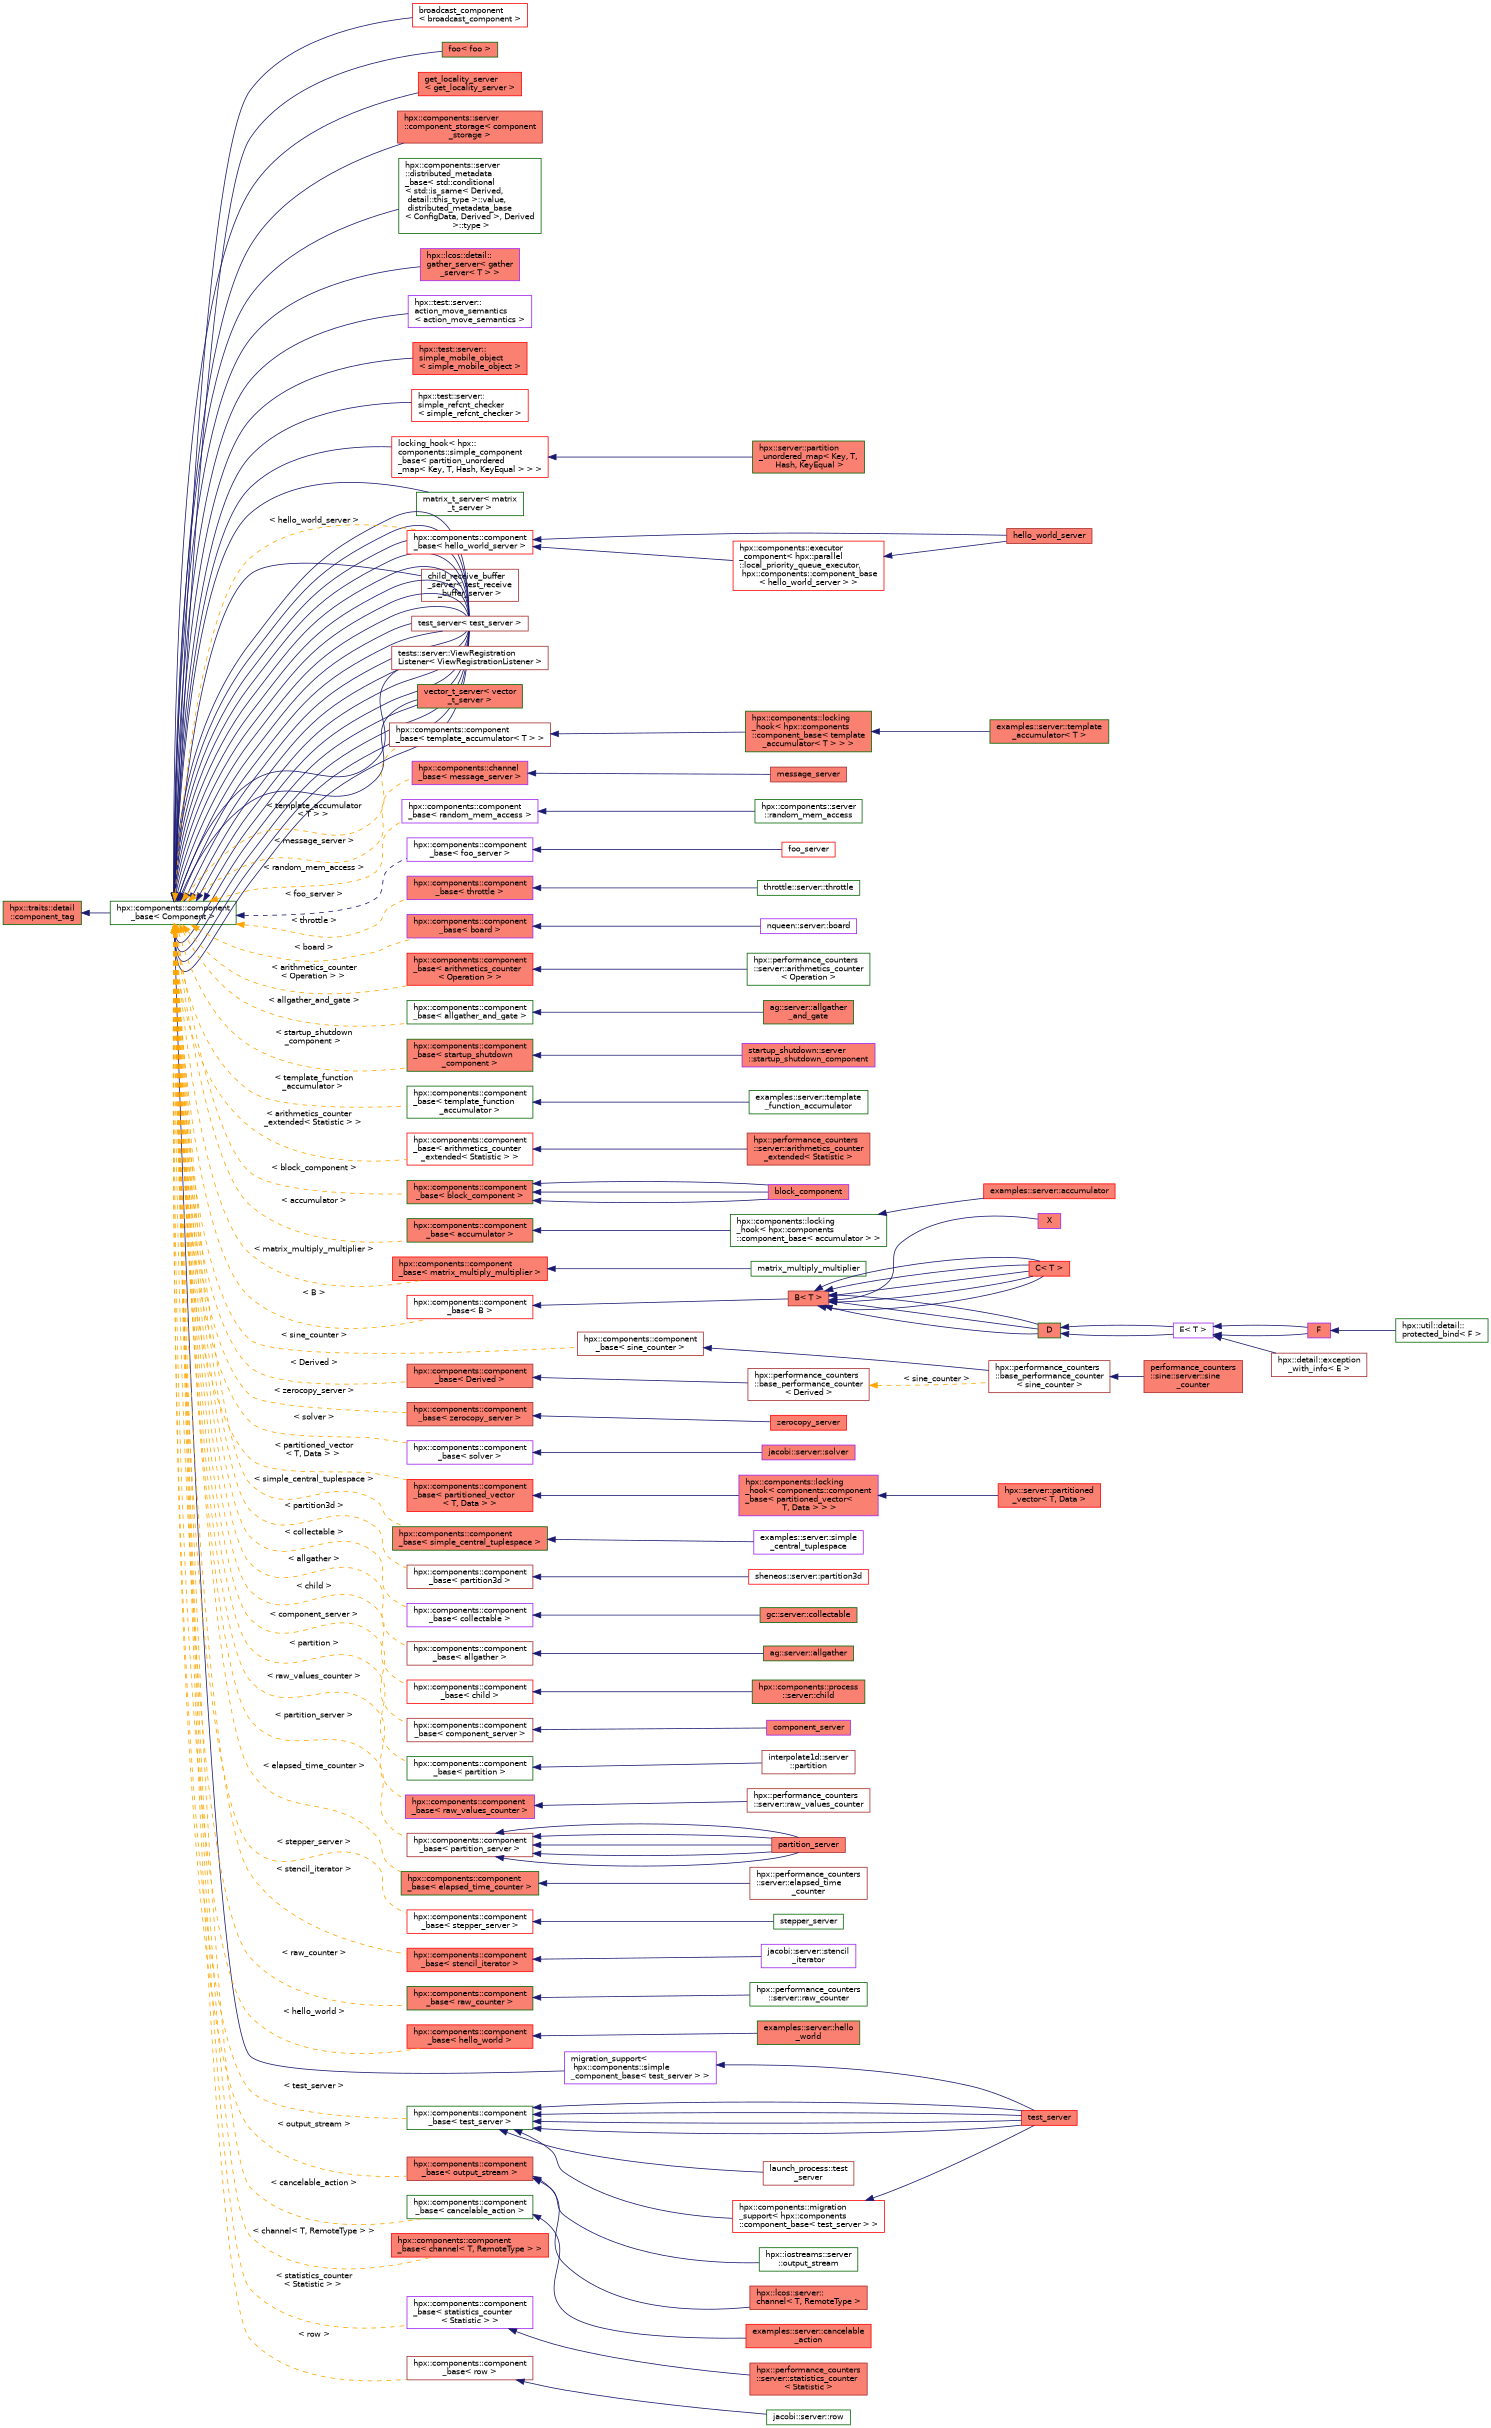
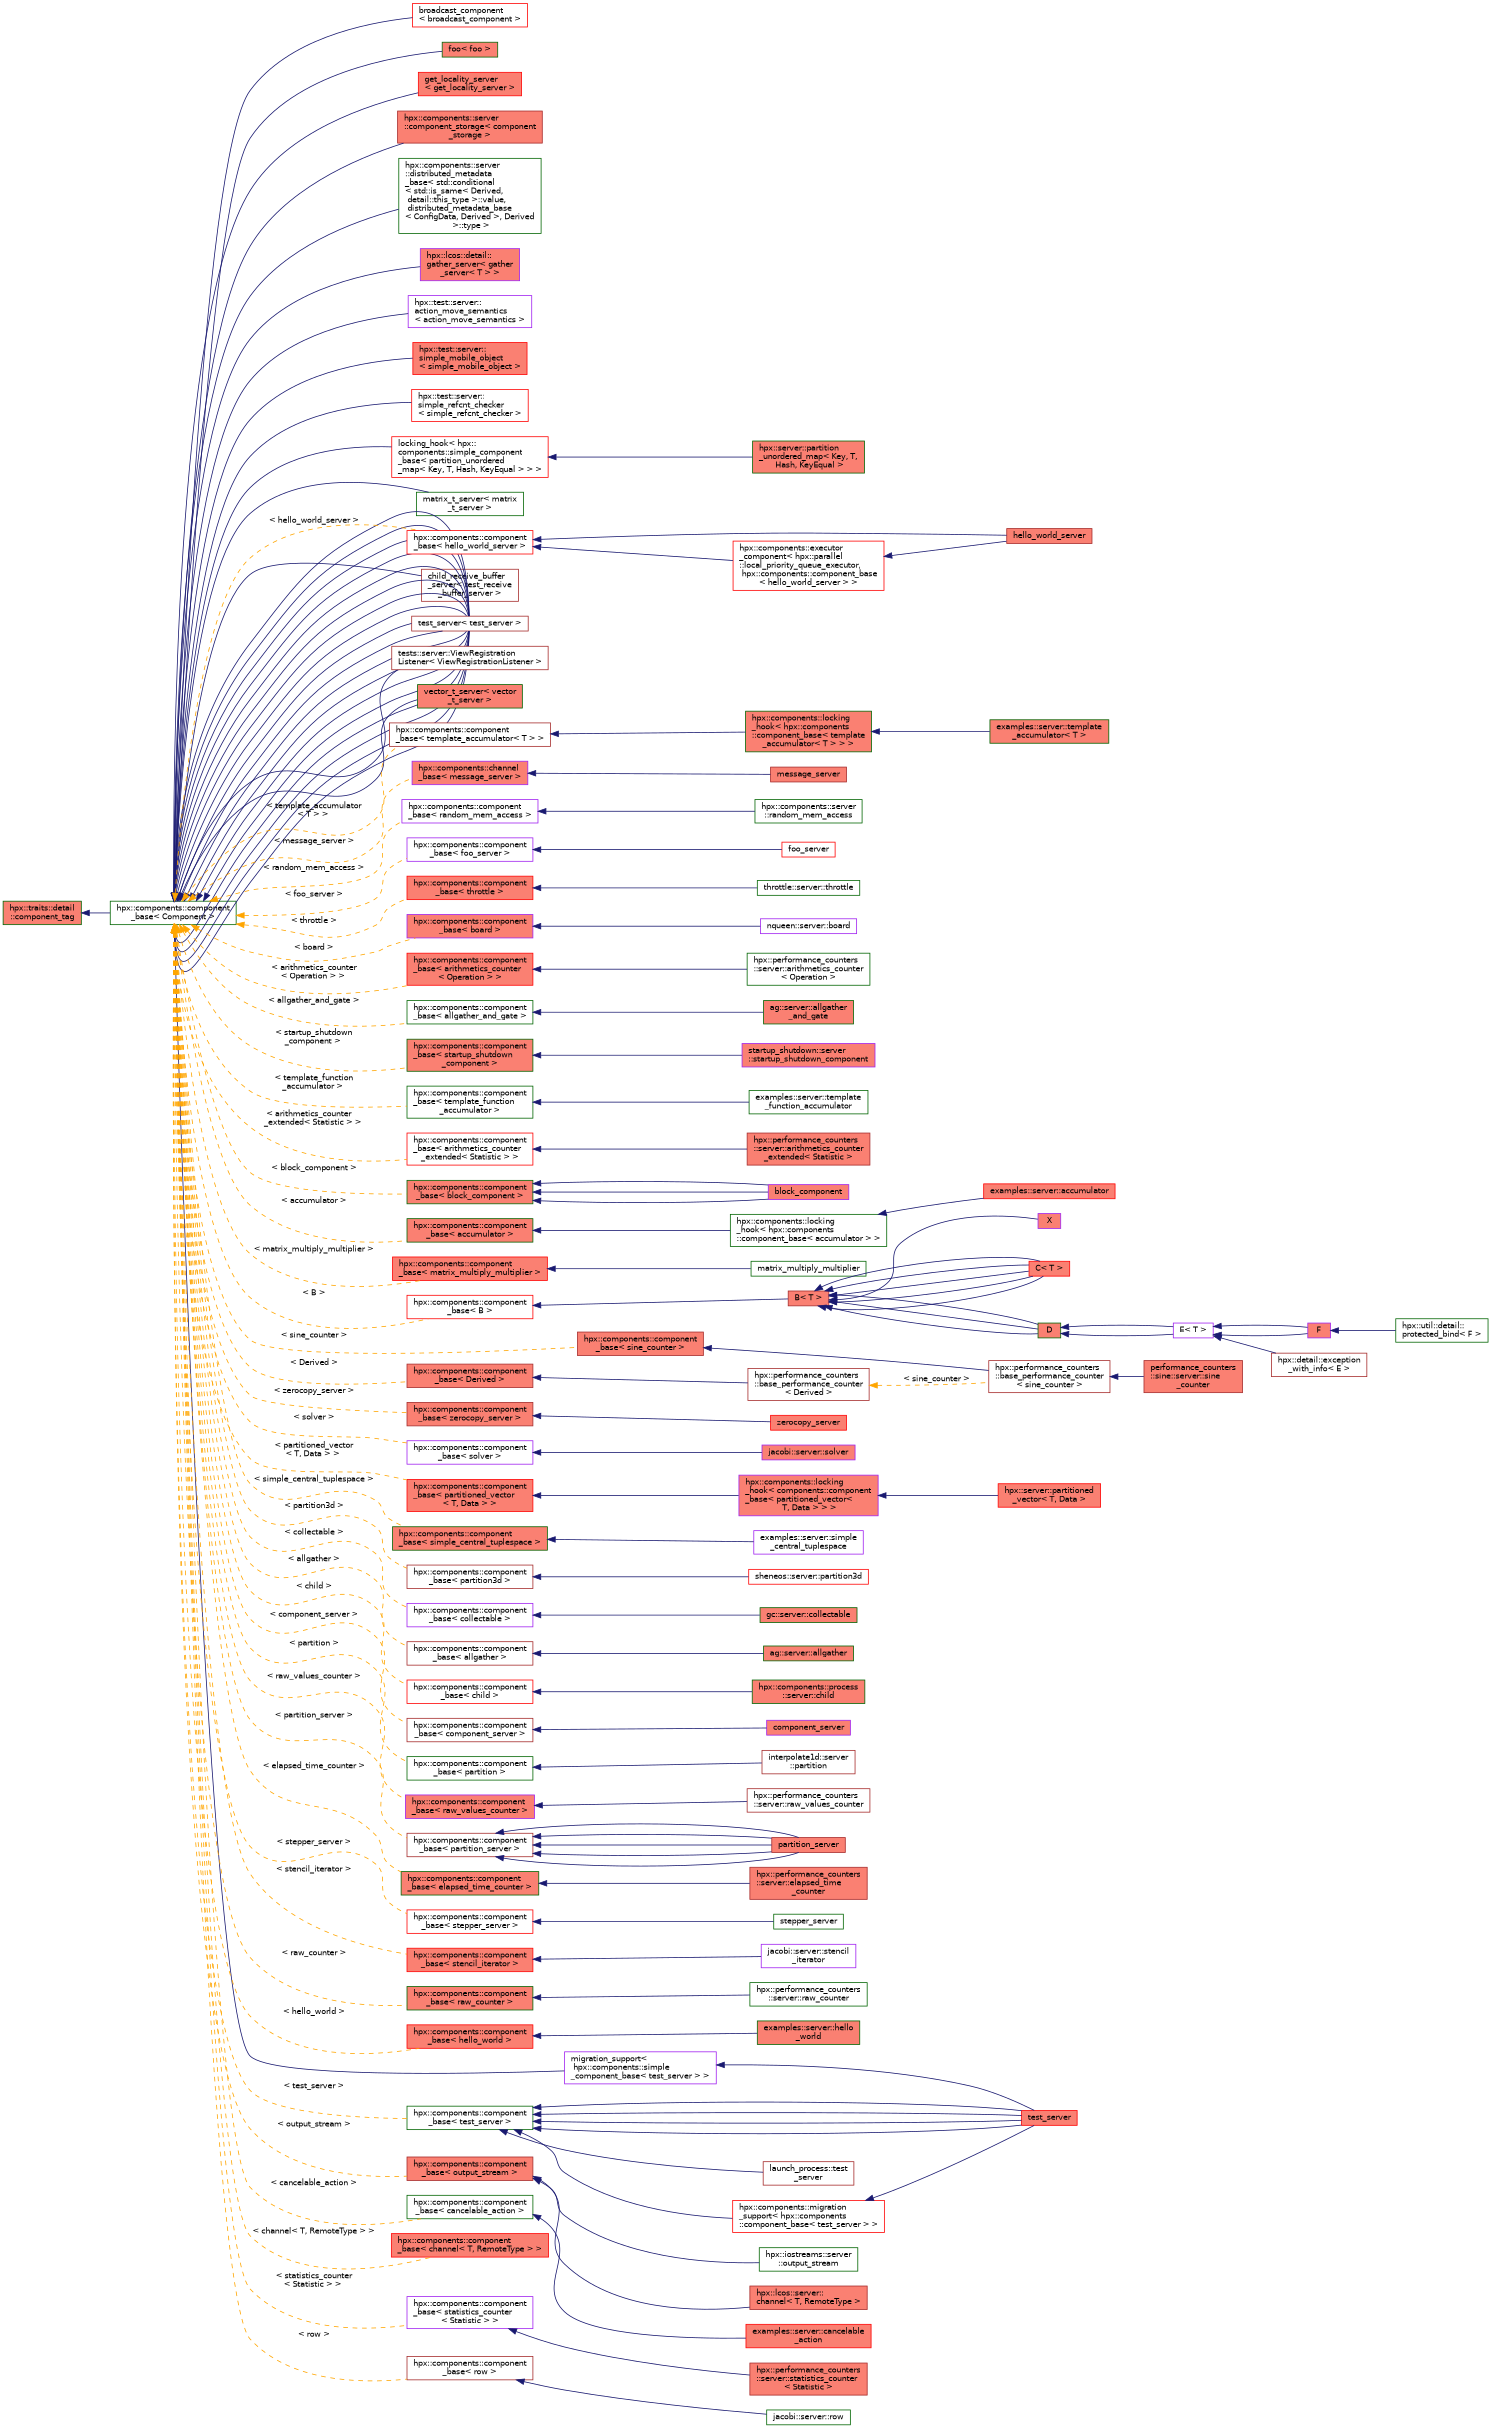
(470, 888) -> (470, 888)
(338, 910) -> (338, 910)
(640, 1344) -> (640, 1344)
(809, 1883) -> (809, 1883)
